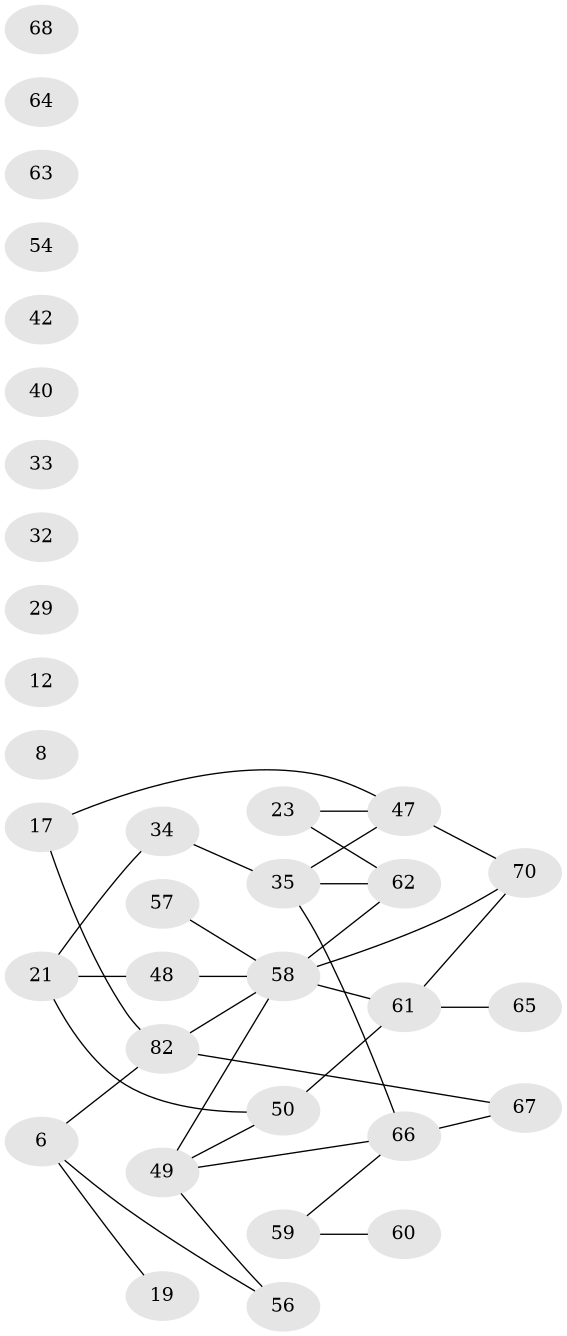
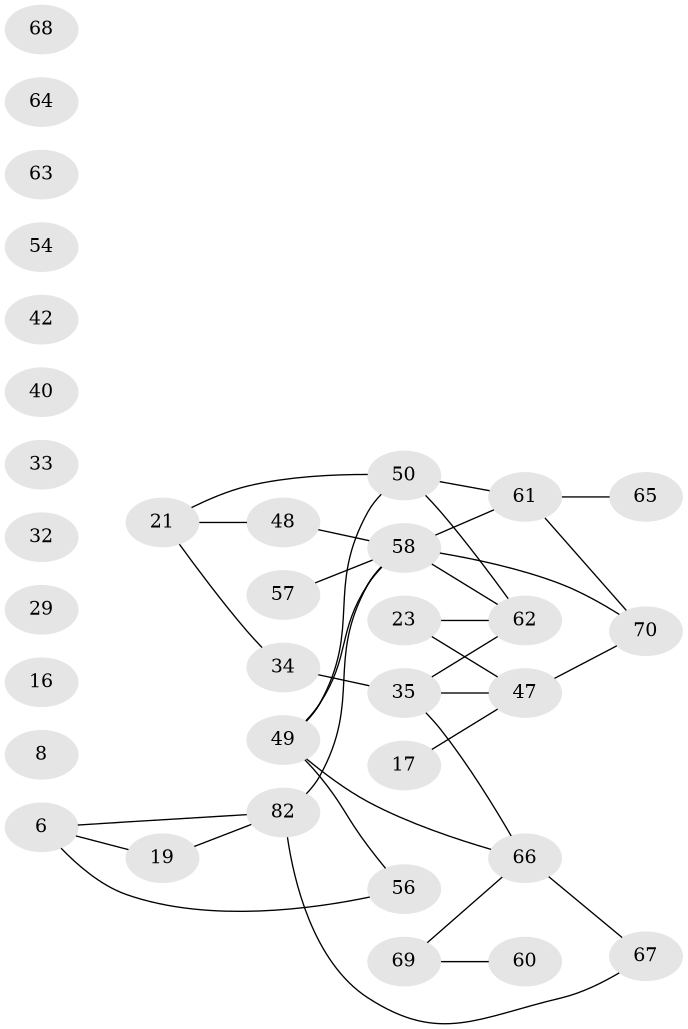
none -> (468, 546)
(42, 682) -> (42, 682)
(88, 944) -> (223, 835)
(283, 1234) -> (404, 962)
